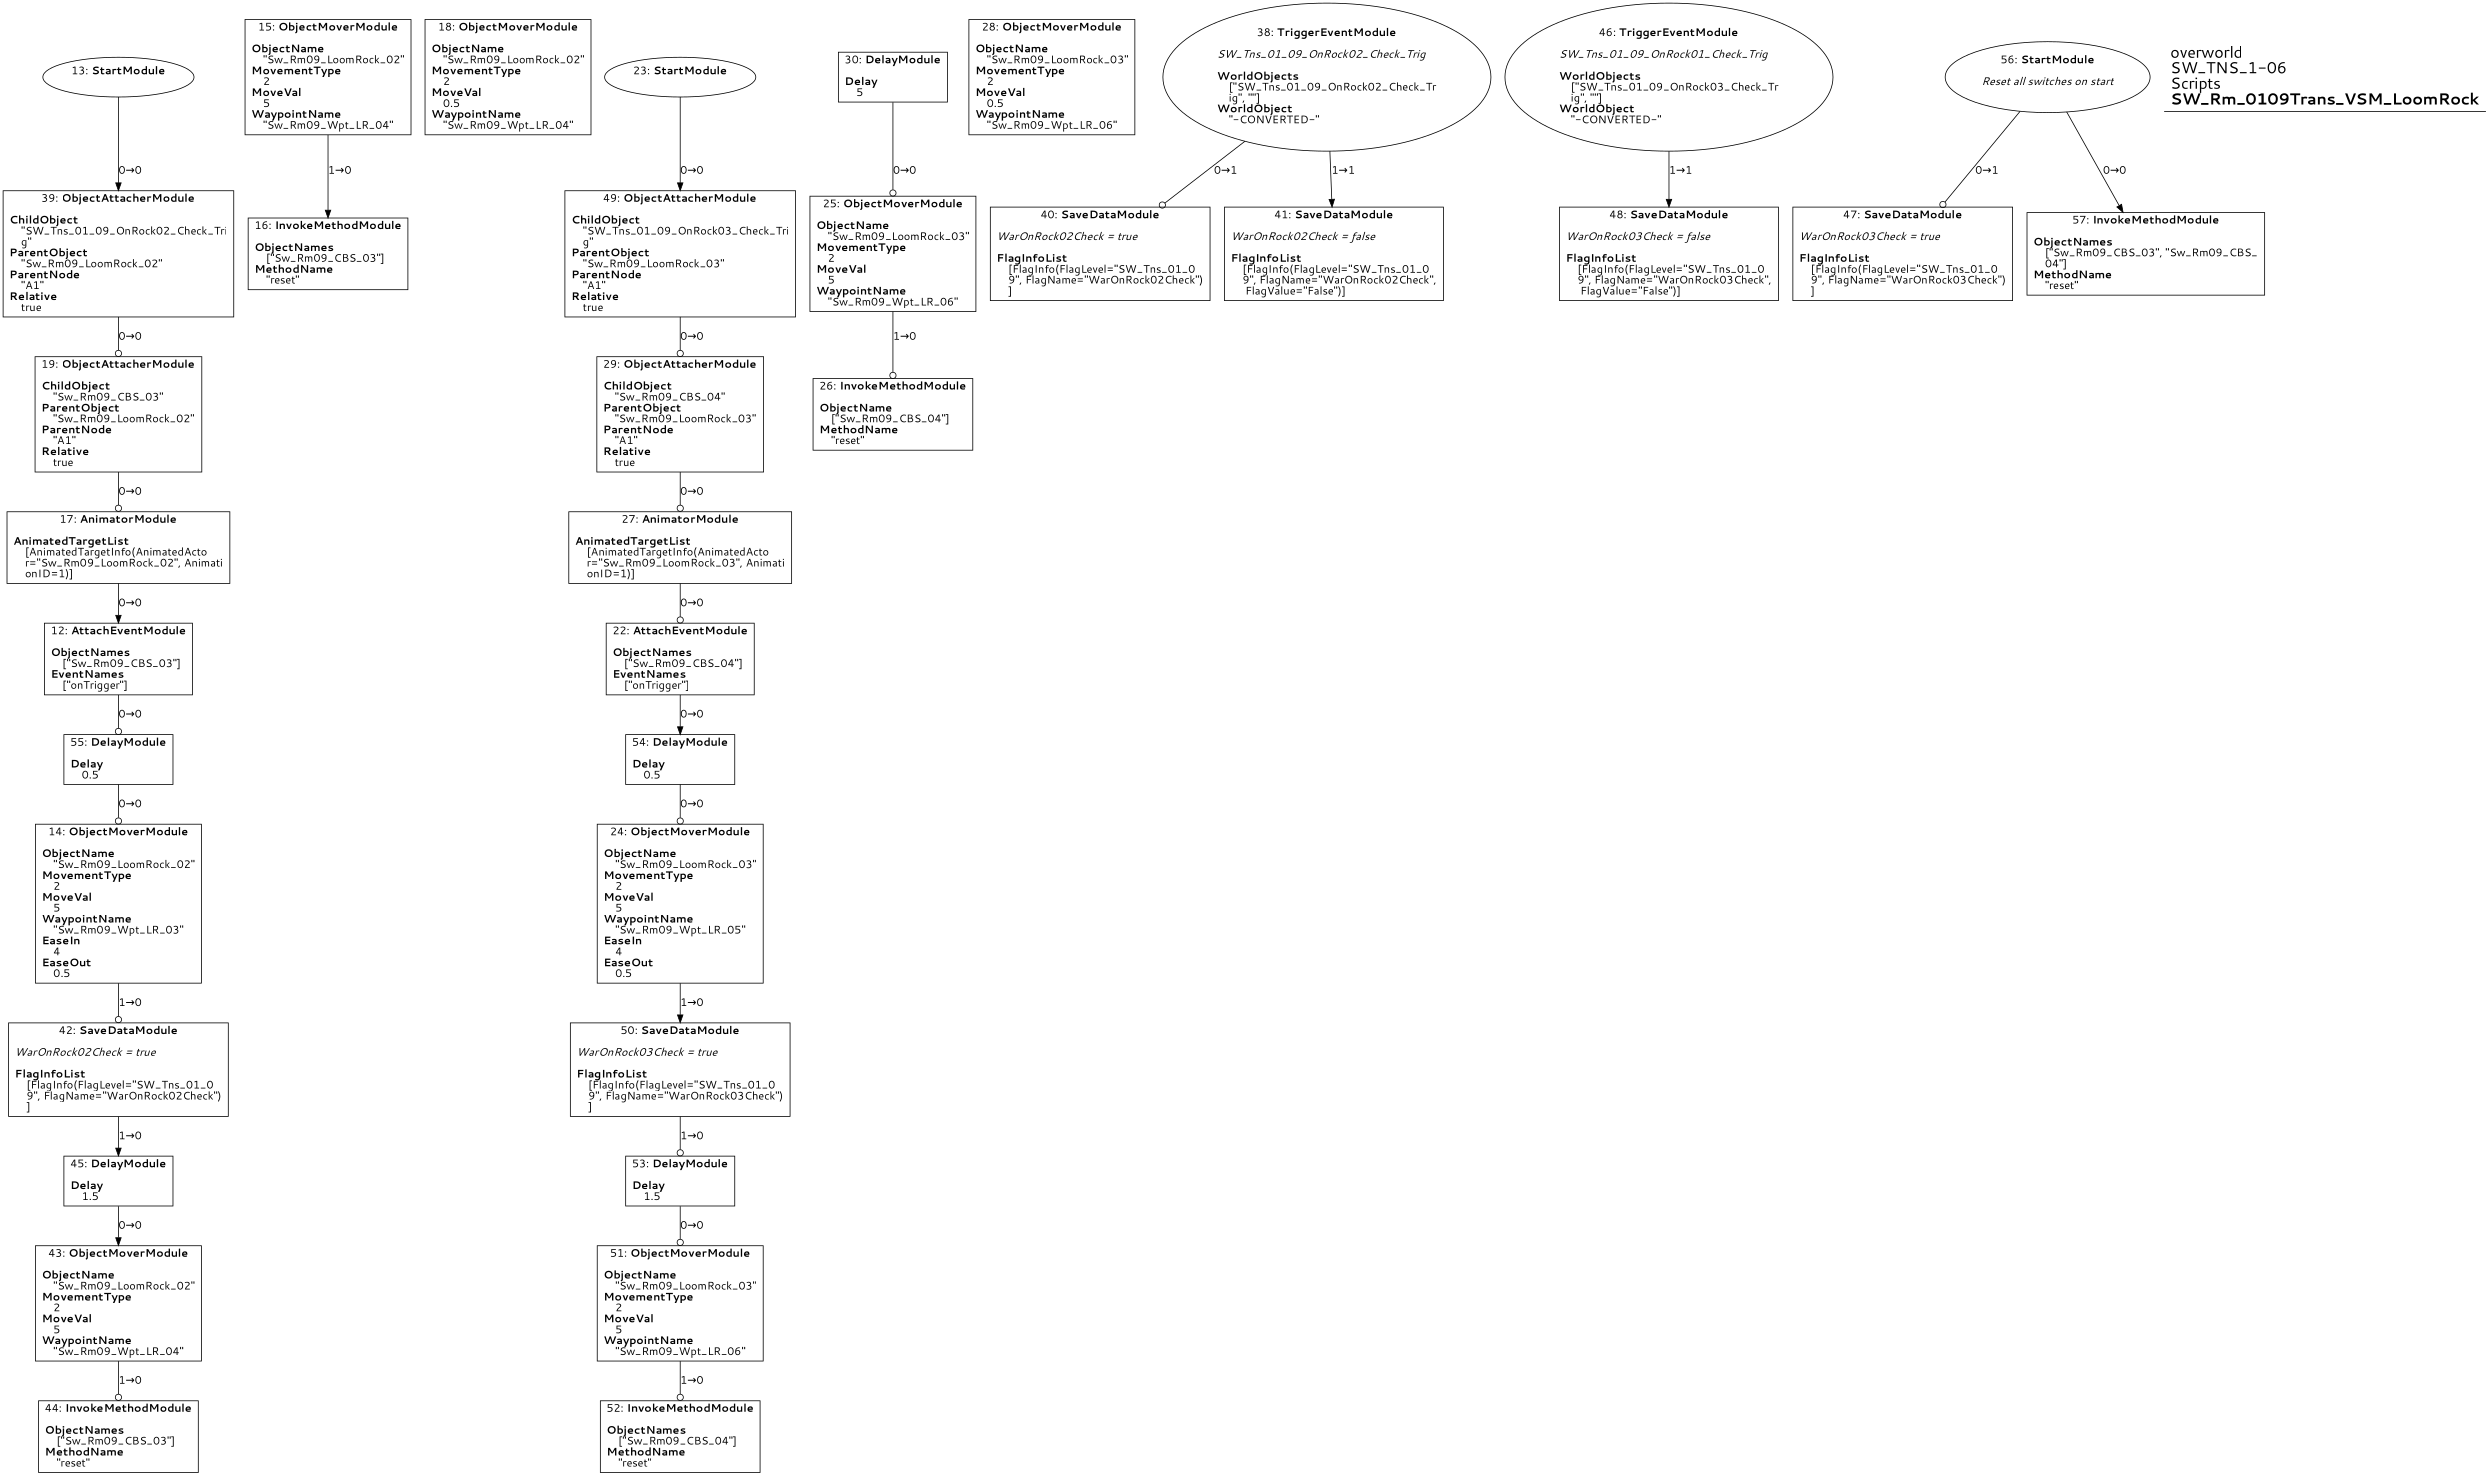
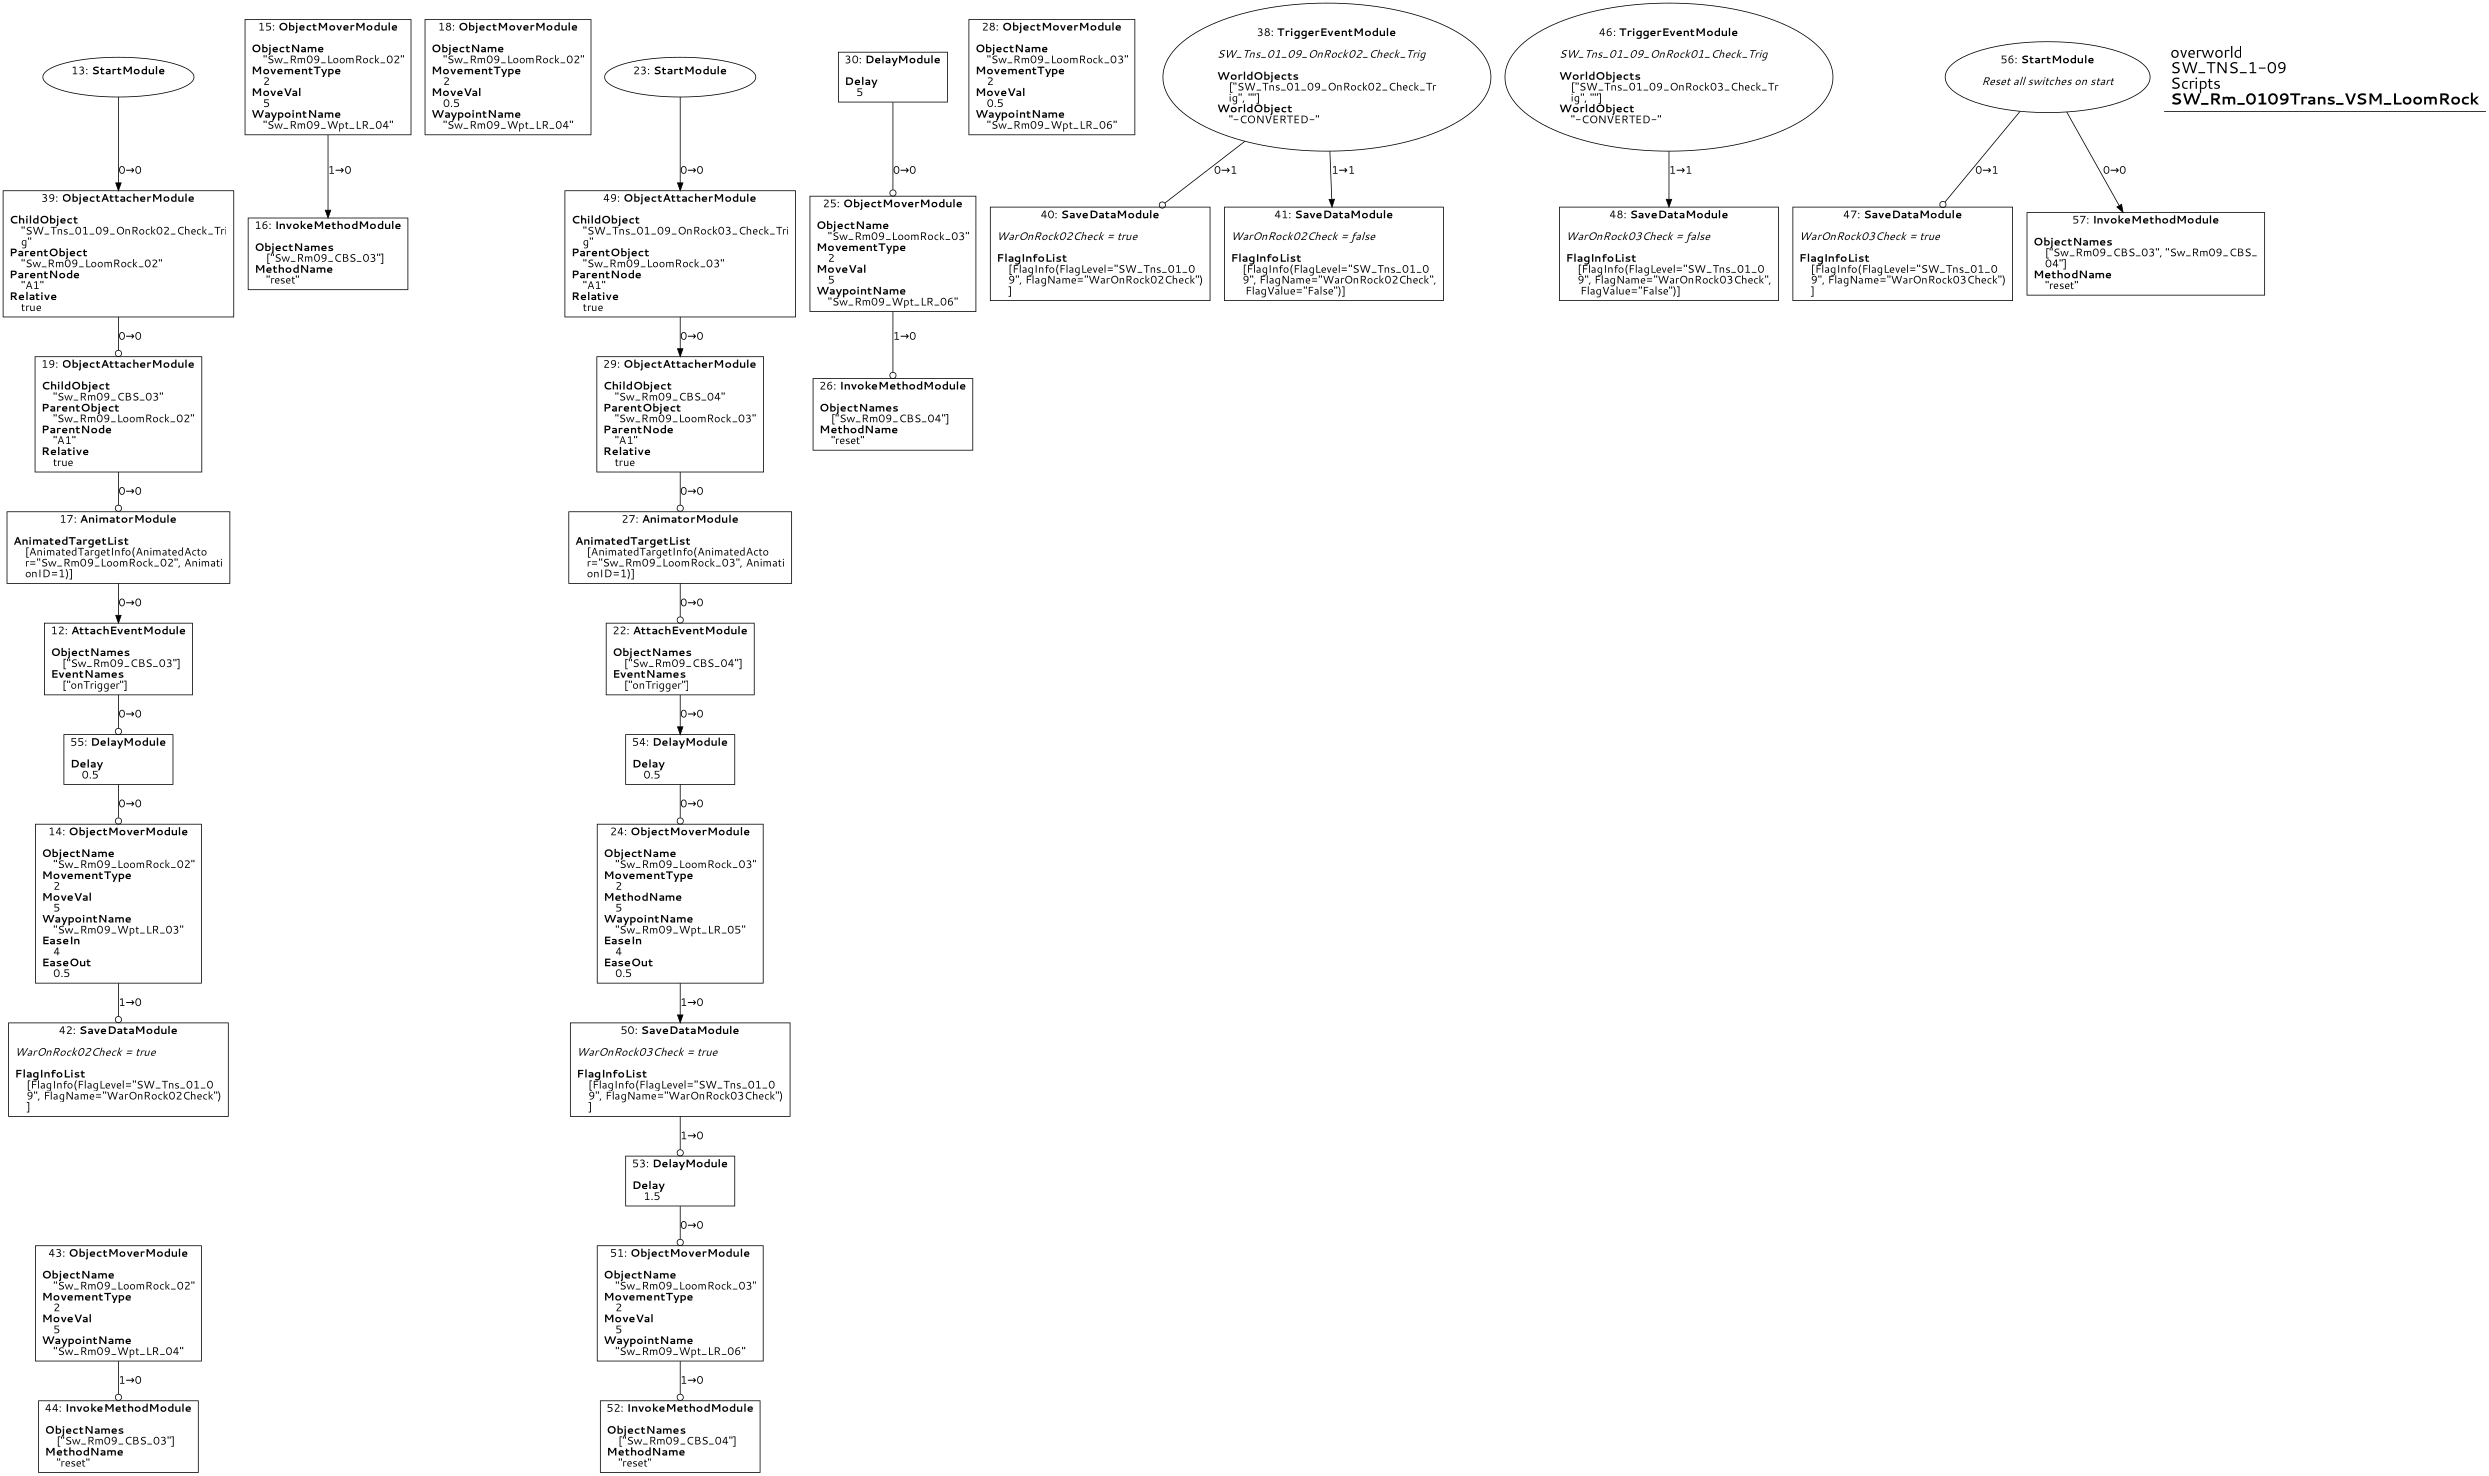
(2229, 69) -> (2229, 69)
(680, 334) -> (680, 334)
(856, 408) -> (859, 408)
(629, 897) -> (643, 897)
(118, 1181) -> none
